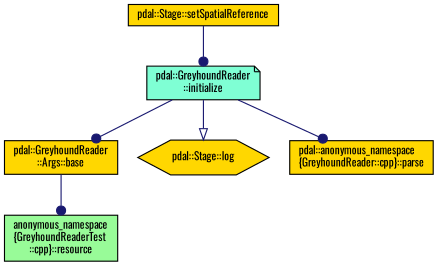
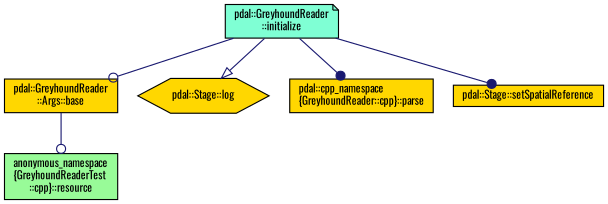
(203, 41) -> (411, 60)
(136, 118) -> (176, 57)
(361, 157) -> (361, 96)
(61, 190) -> (61, 129)
